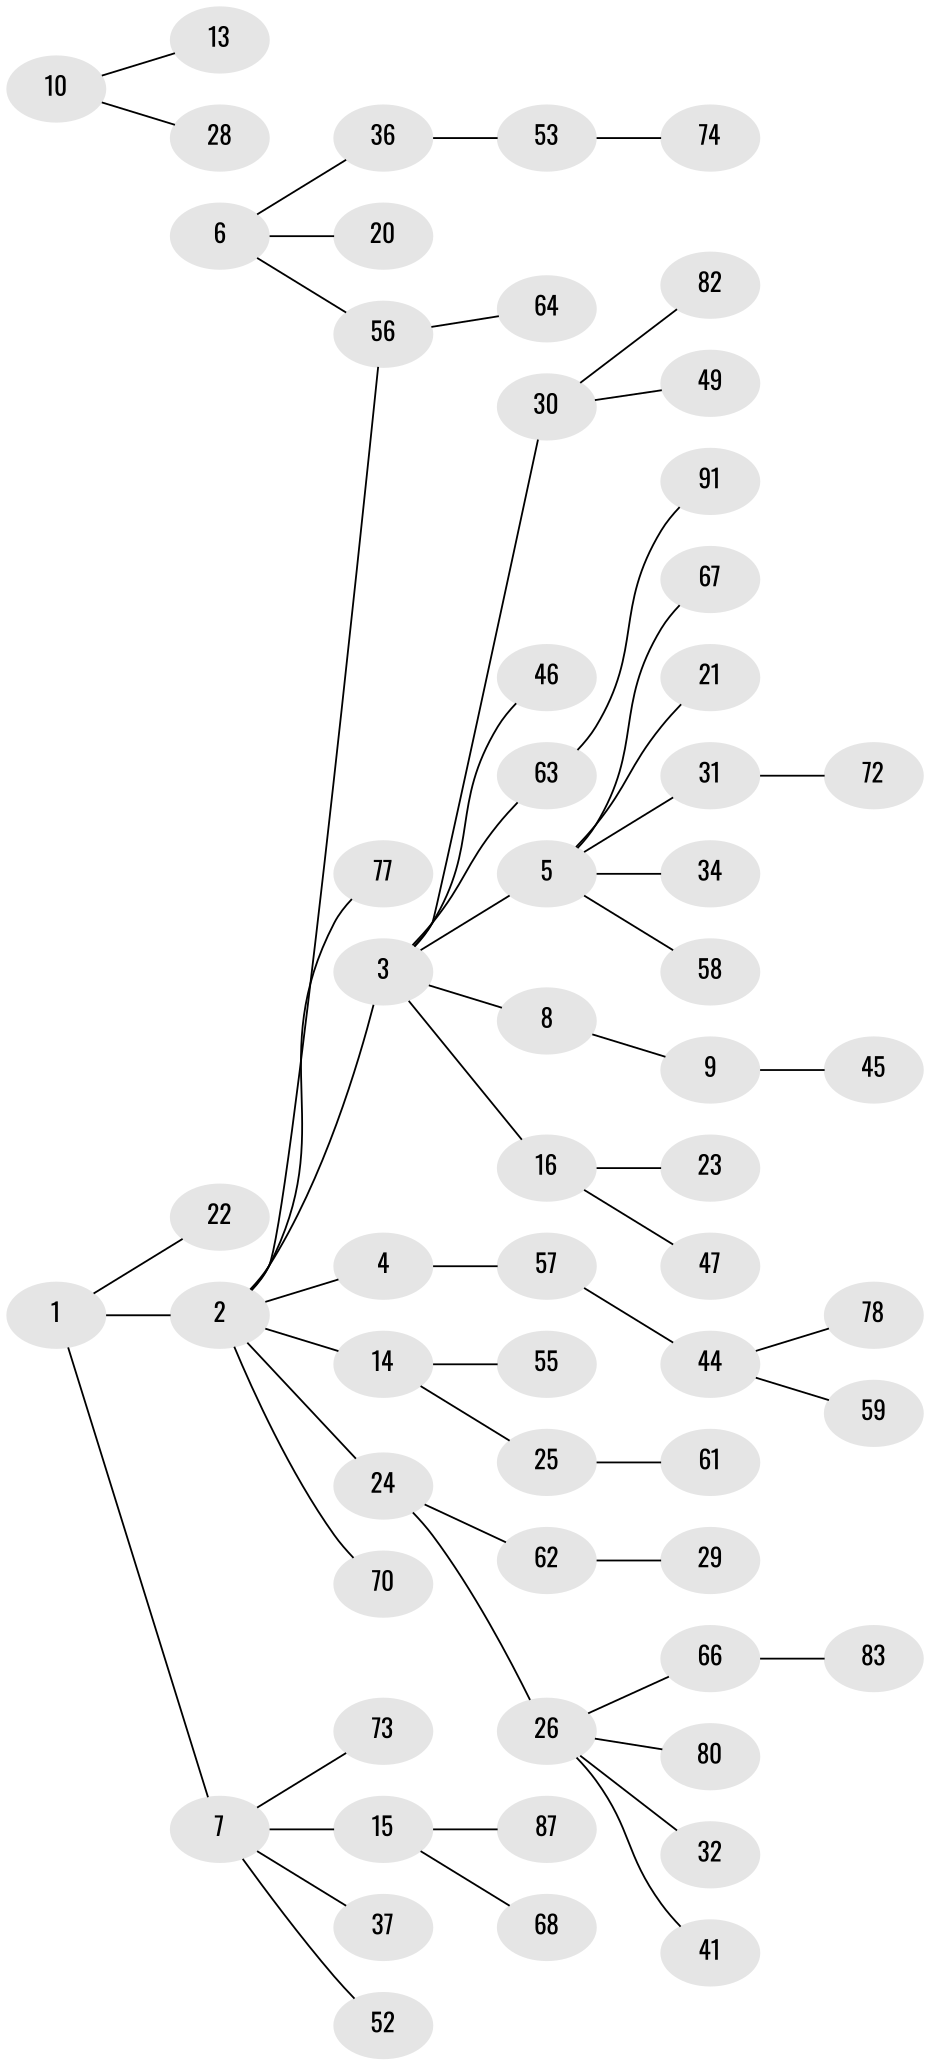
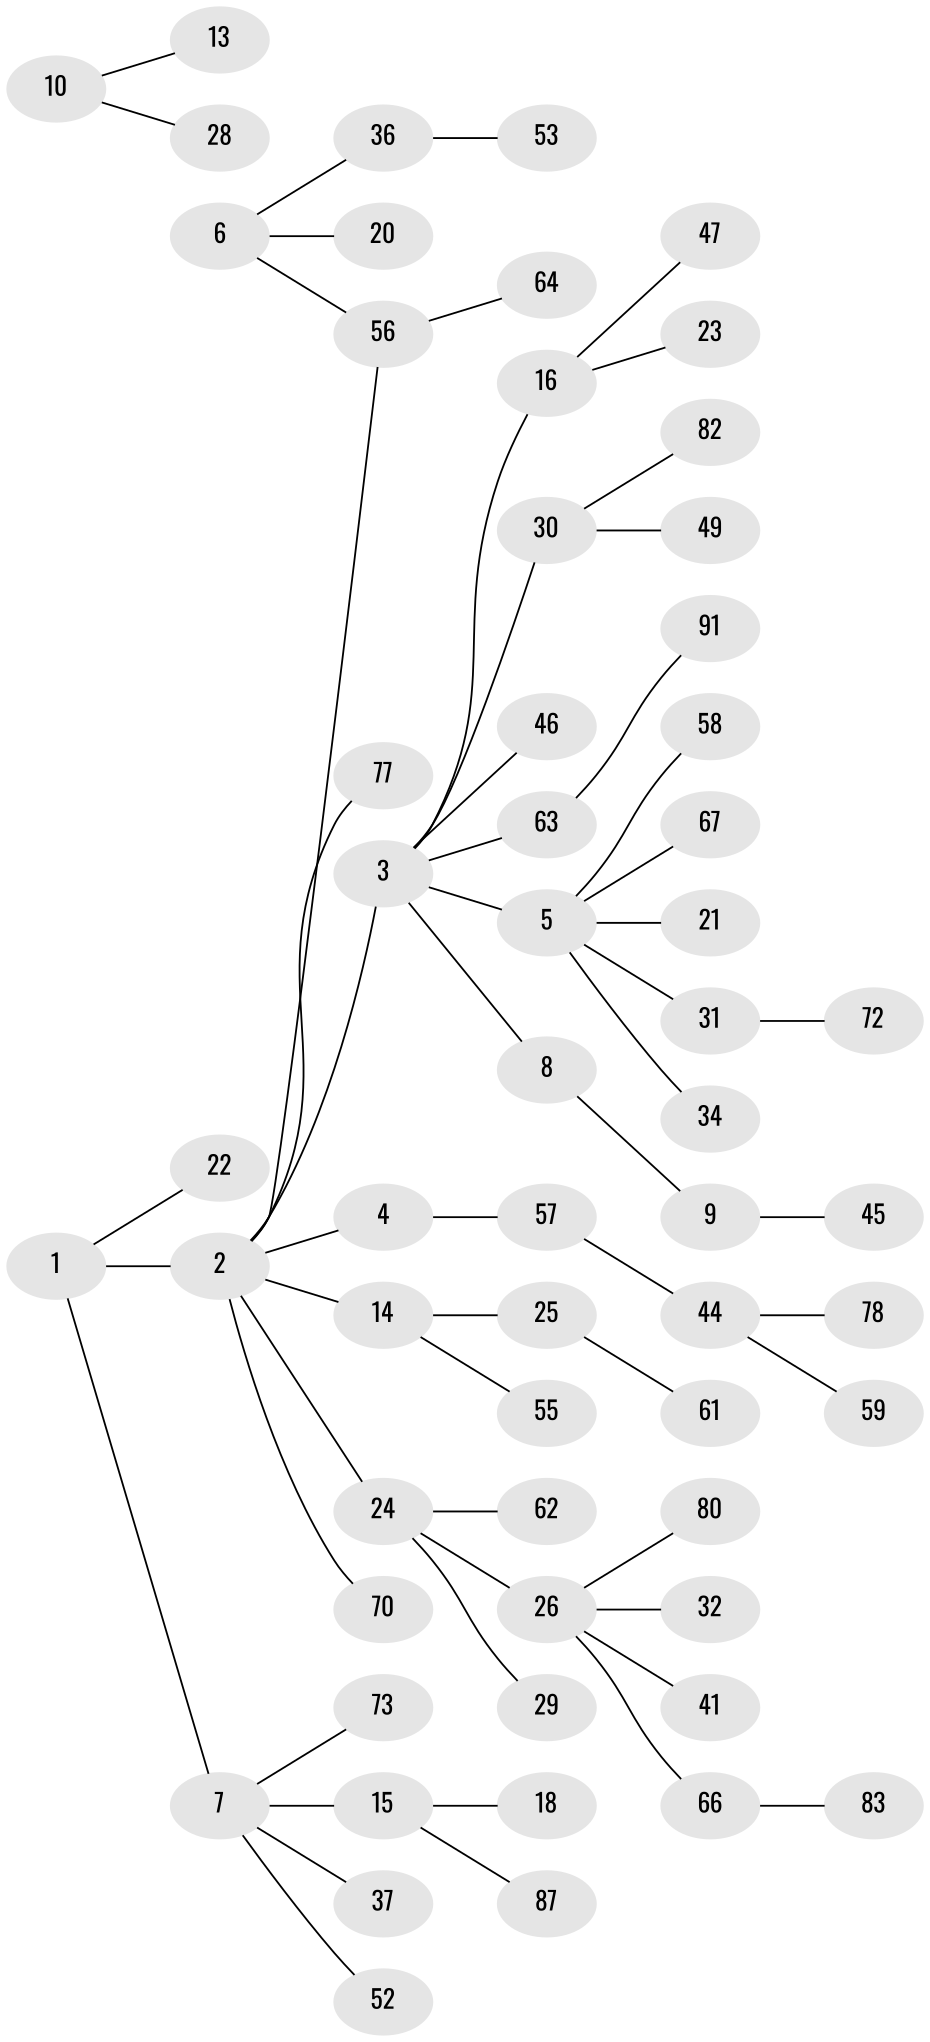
(710, 138) -> none
(629, 1561) -> (465, 1610)
(547, 1927) -> (547, 1806)
